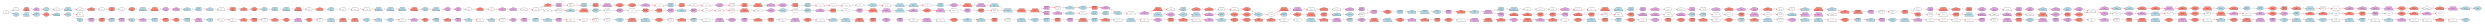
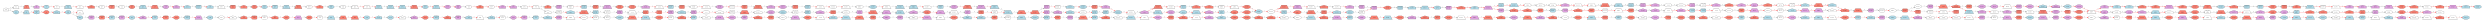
(1553, 14) -> (1553, 10)
(1962, 14) -> (1962, 9)
